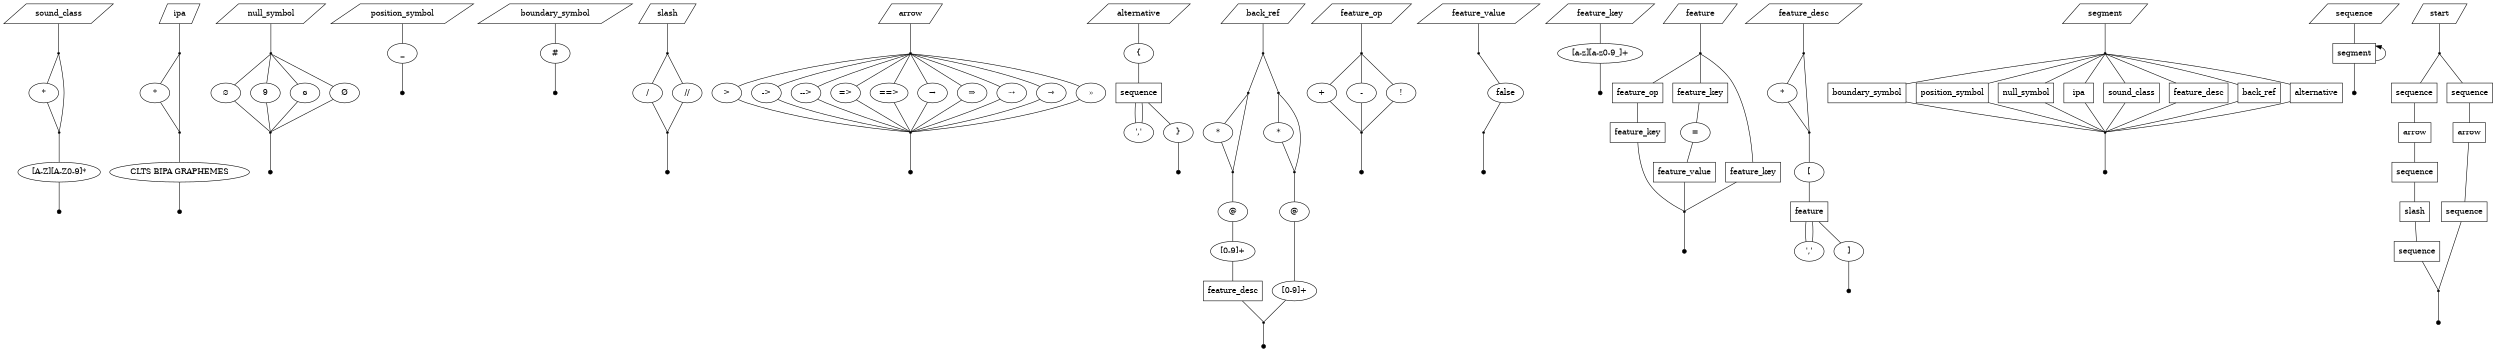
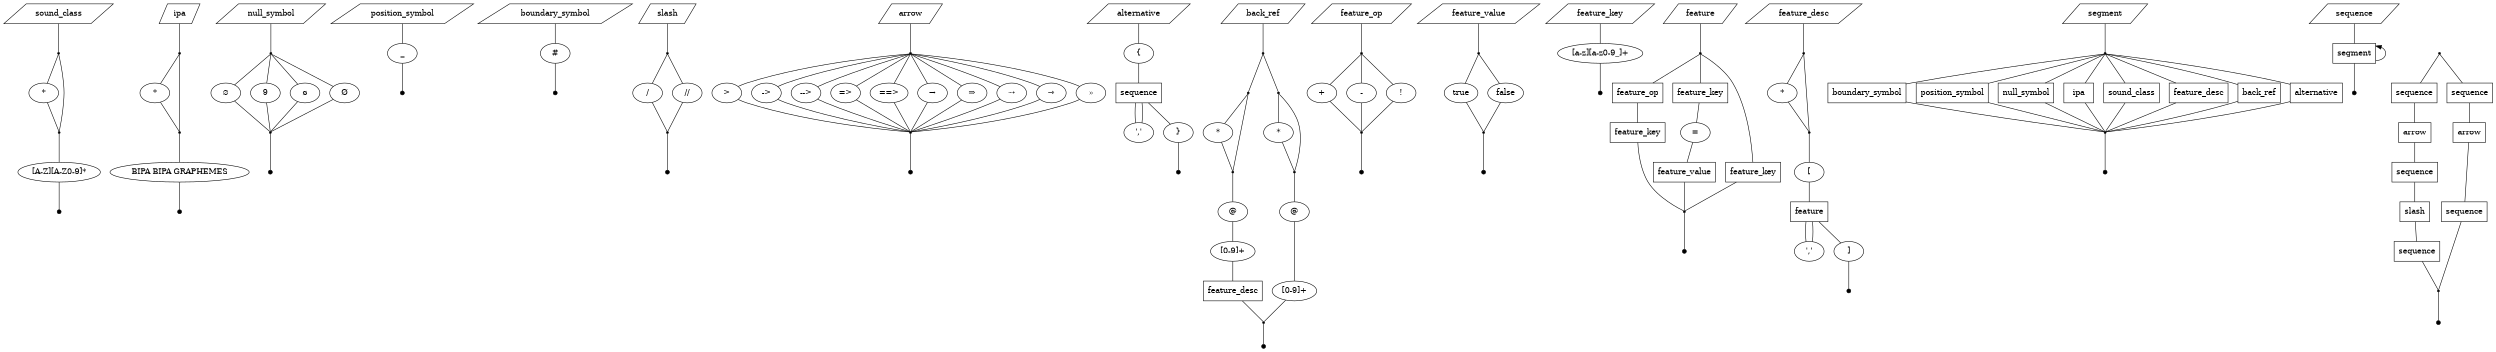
(2440, 14) -> none
none -> (1461, 93)
(180, 172) -> (180, 172)
